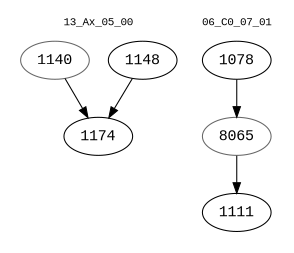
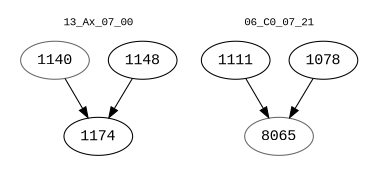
(99, 23) -> (99, 23)
(237, 23) -> (280, 23)
(237, 169) -> (255, 93)
